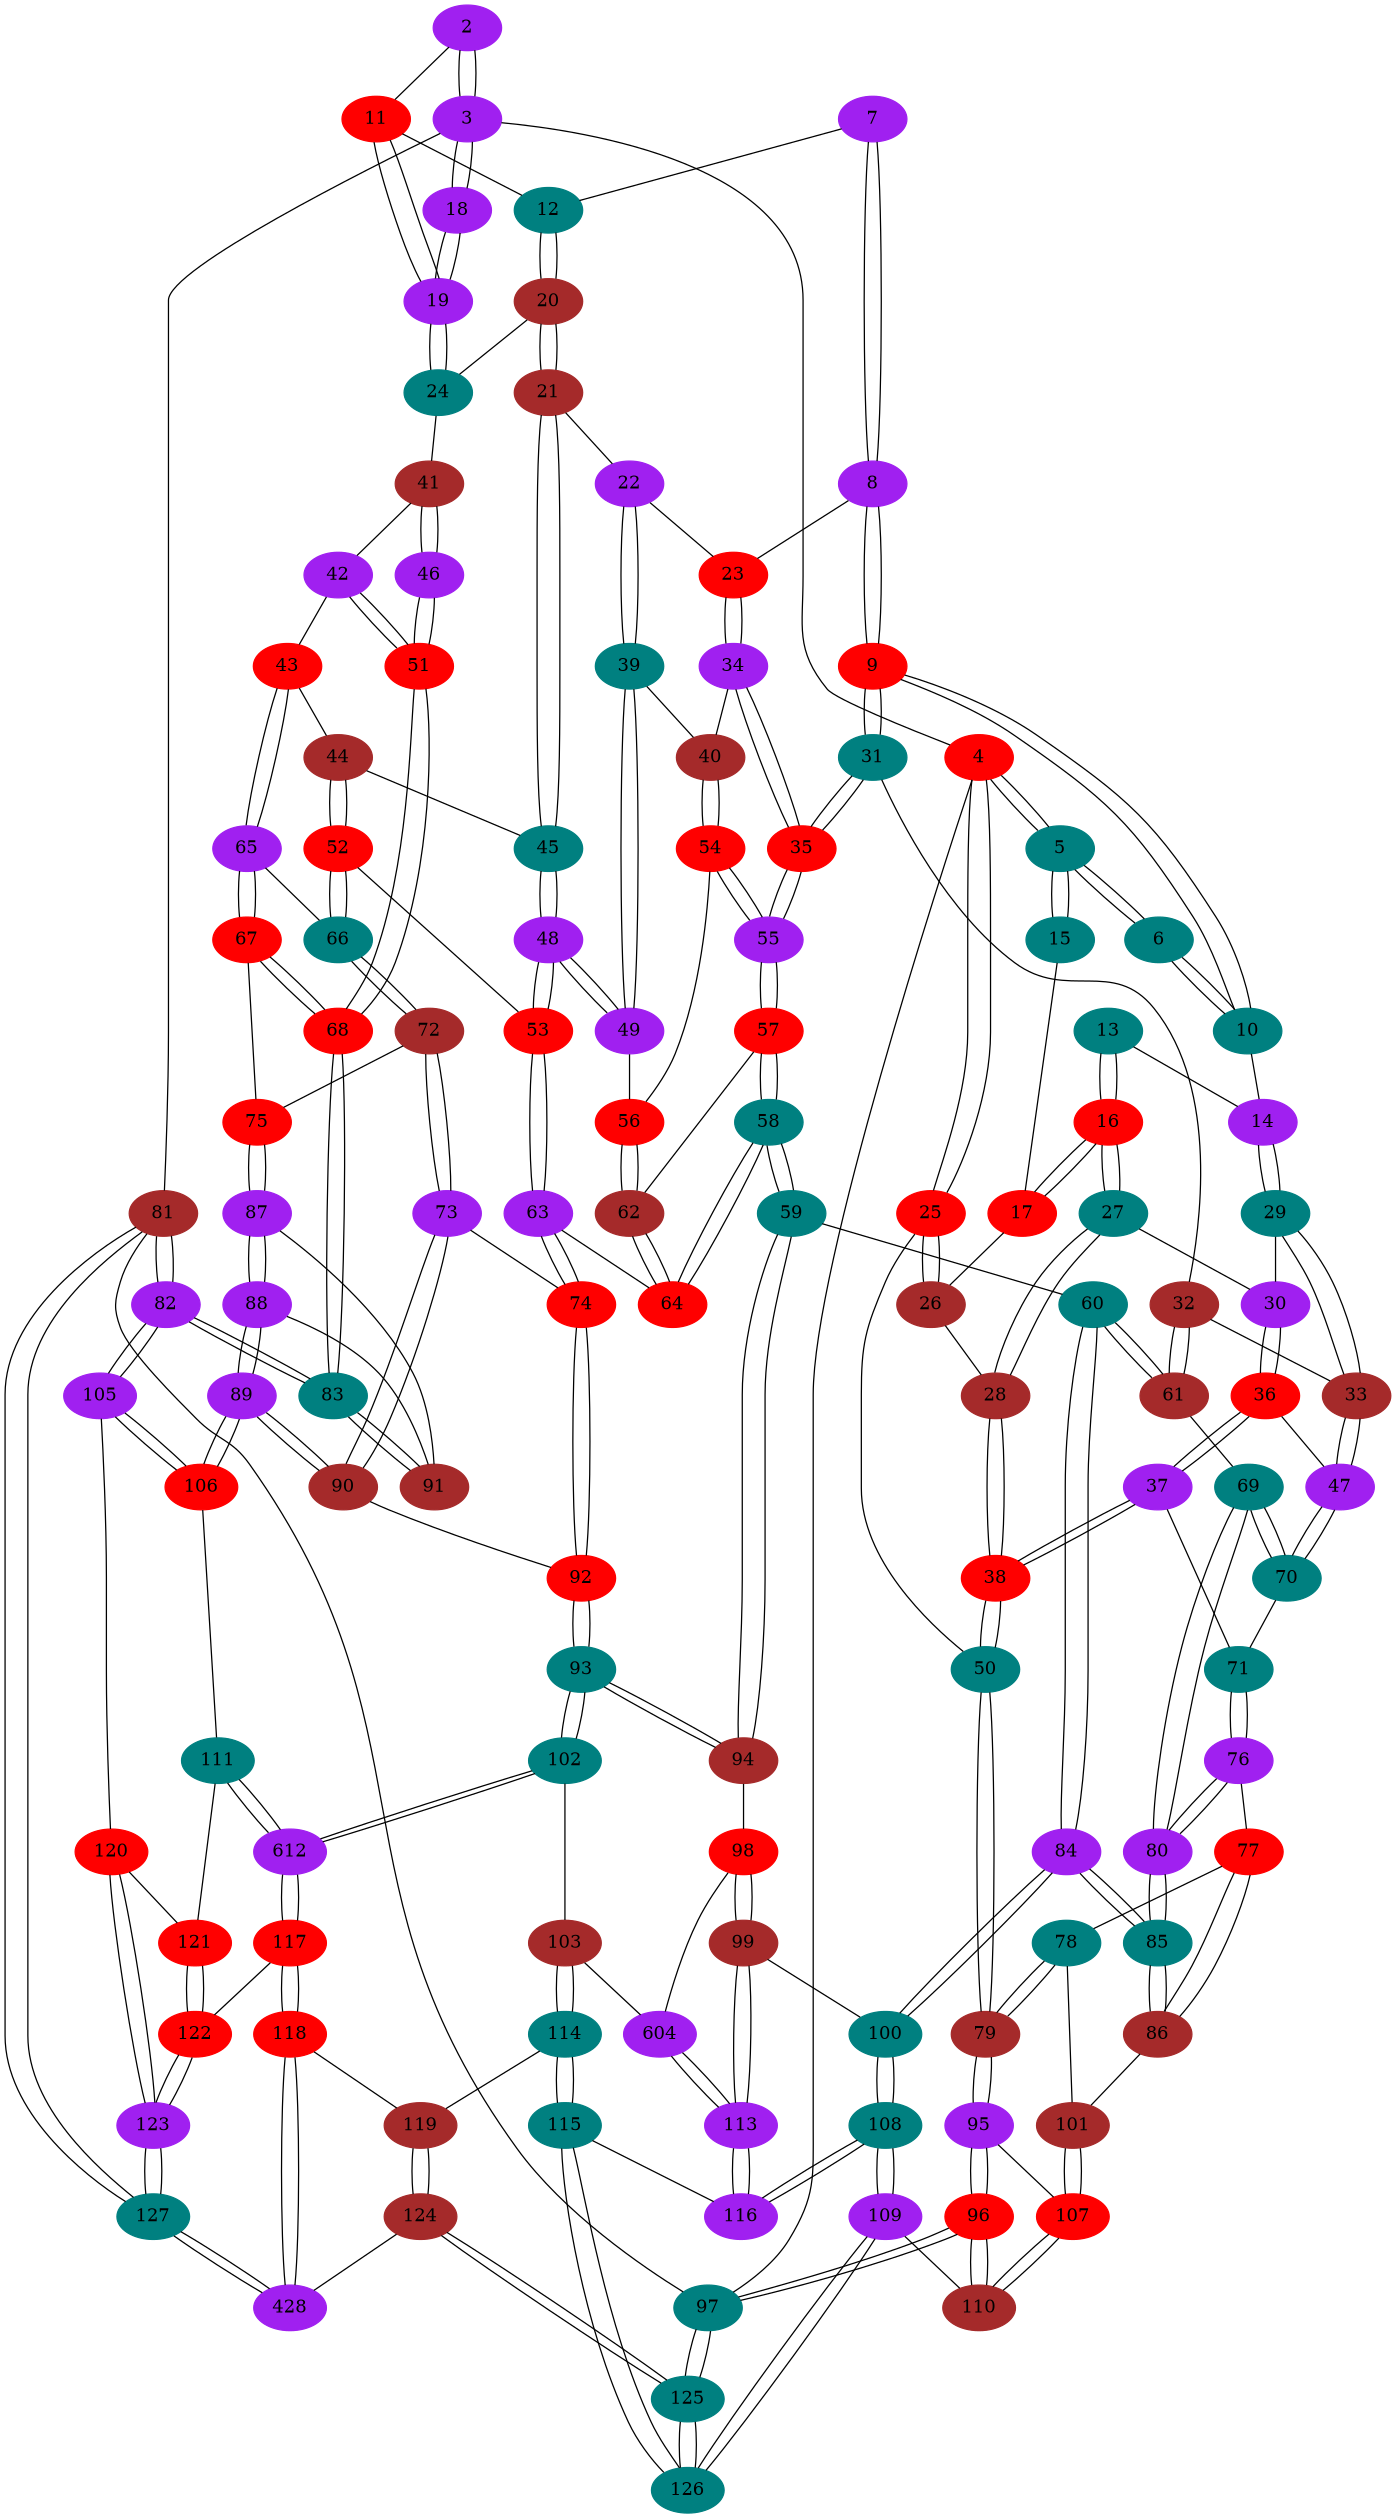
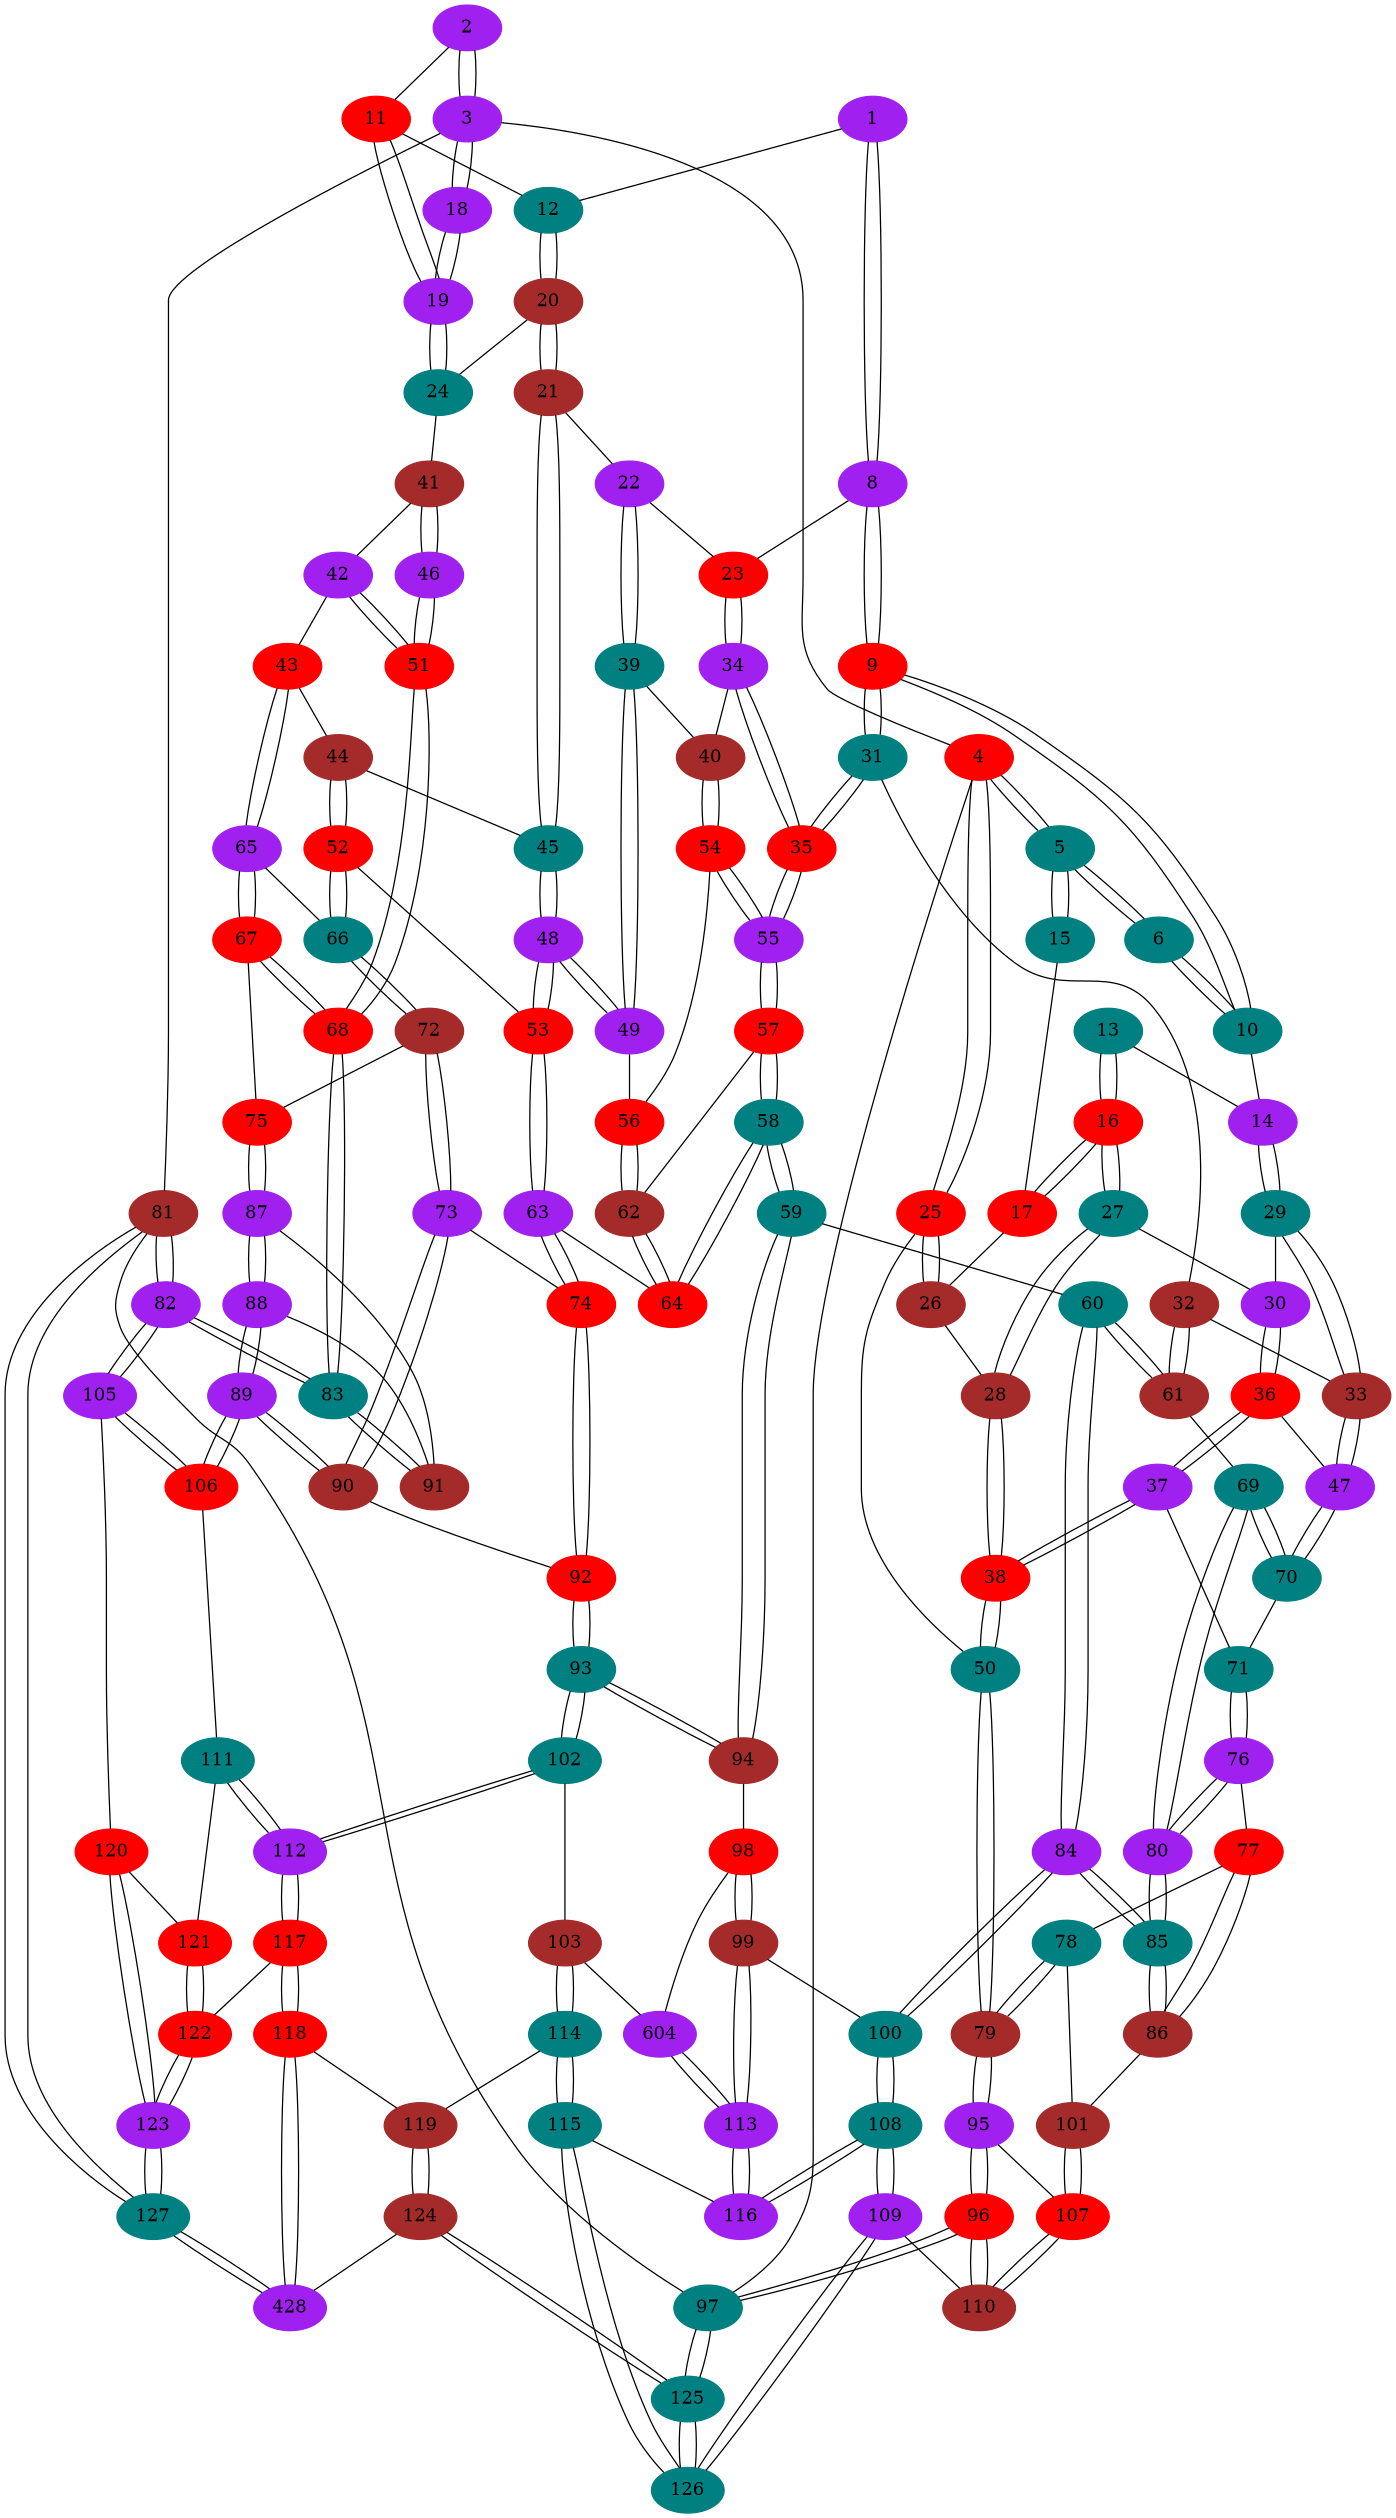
(873, 119) -> (873, 119)
(290, 1852) -> (290, 1852)
